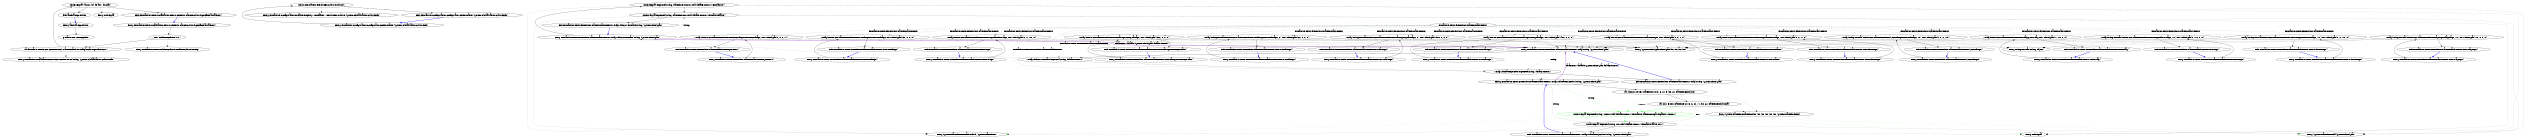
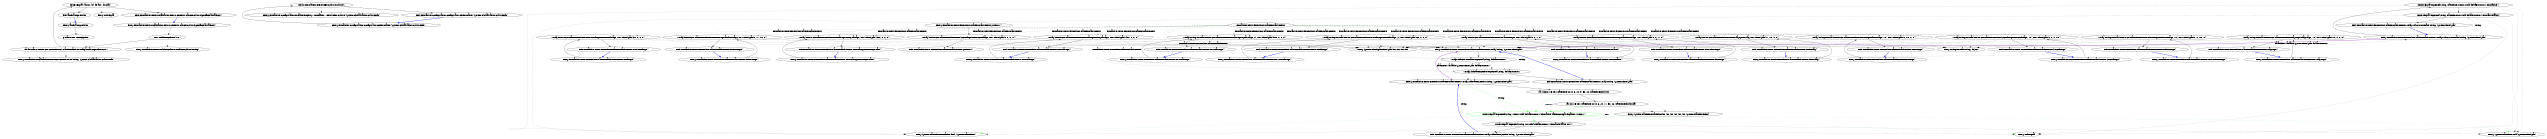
(724, 54) -> none
